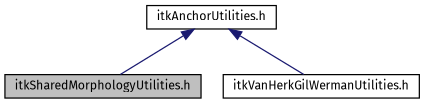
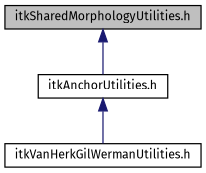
(152, 55) -> (103, 58)
